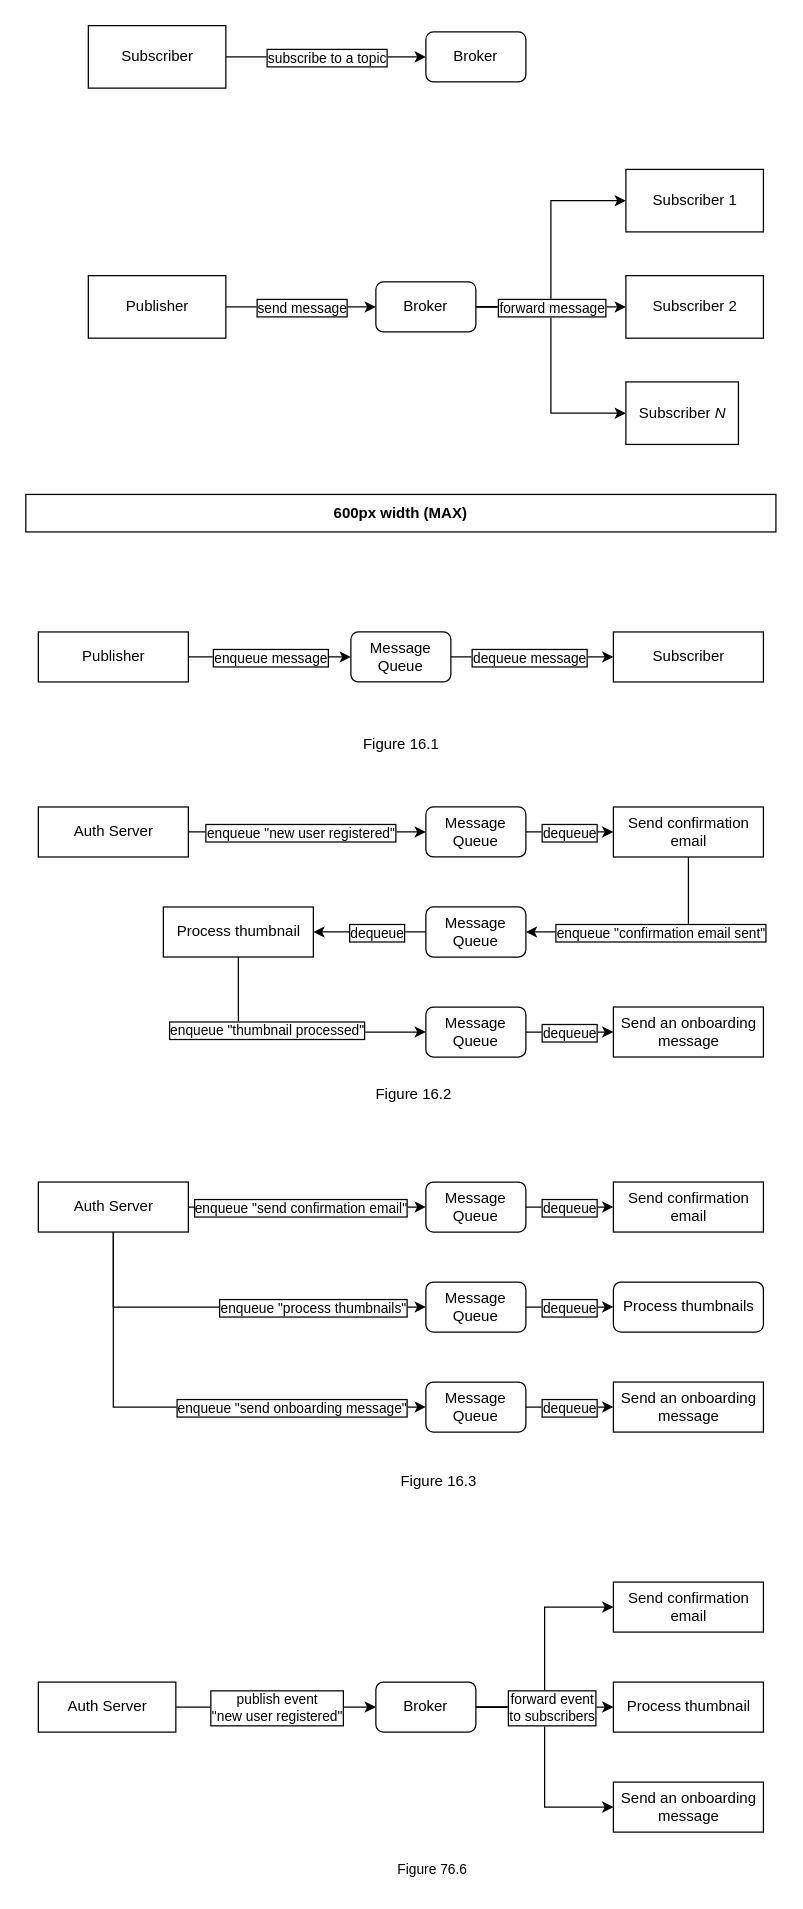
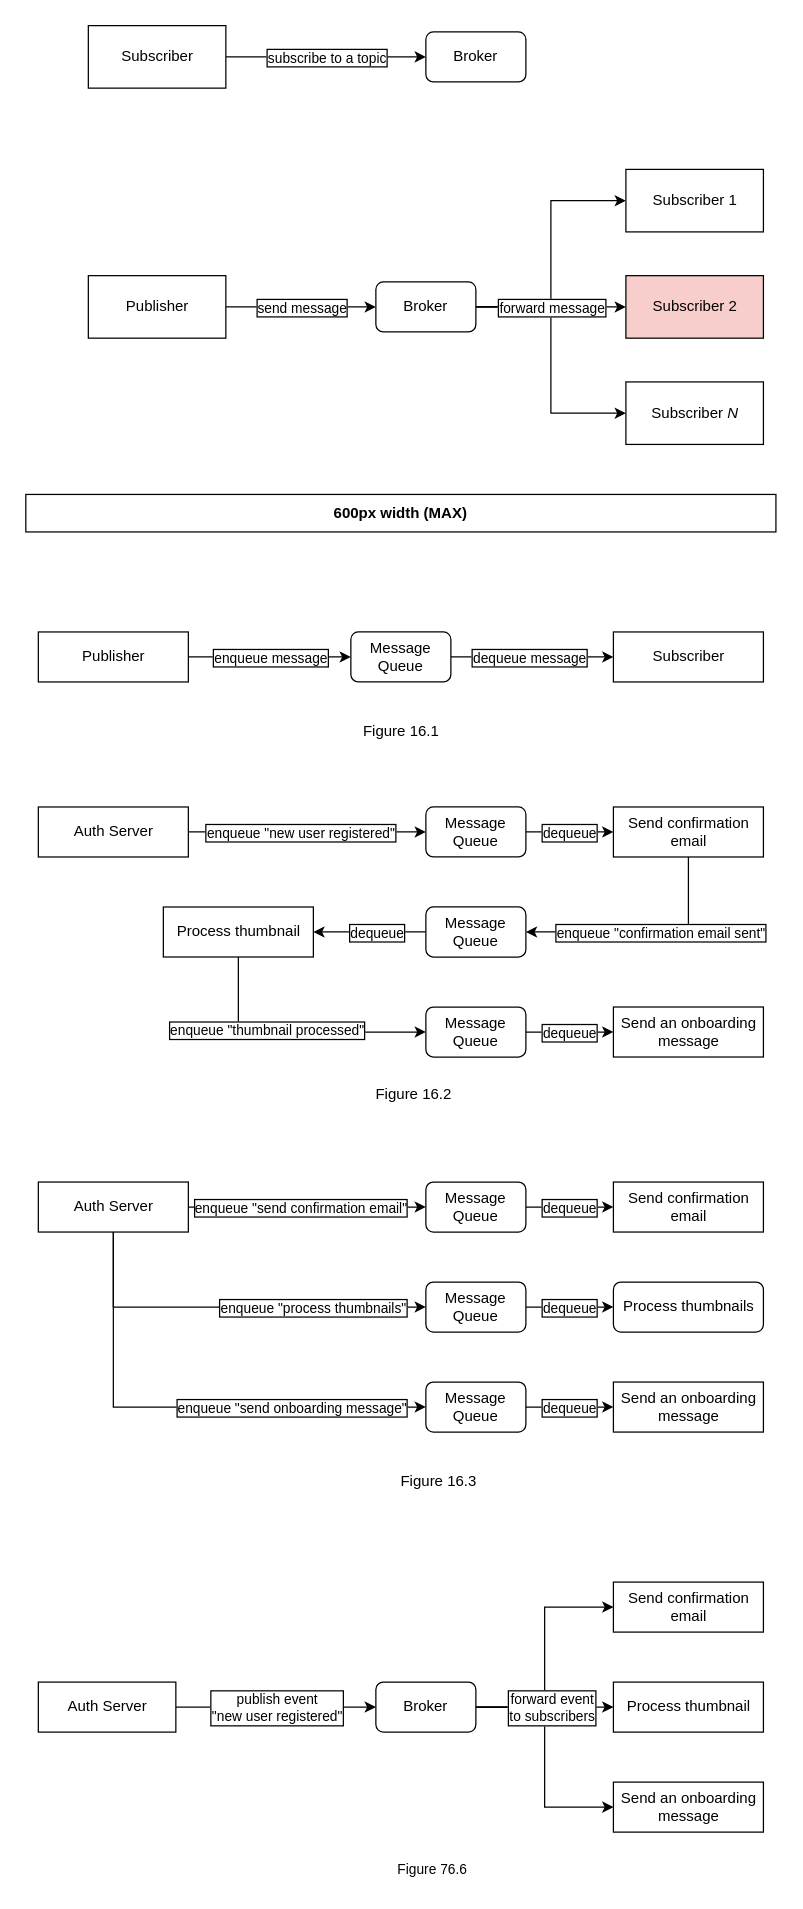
(694, 307) -> (694, 307)
(682, 413) -> (694, 413)
(401, 744) -> (401, 732)
